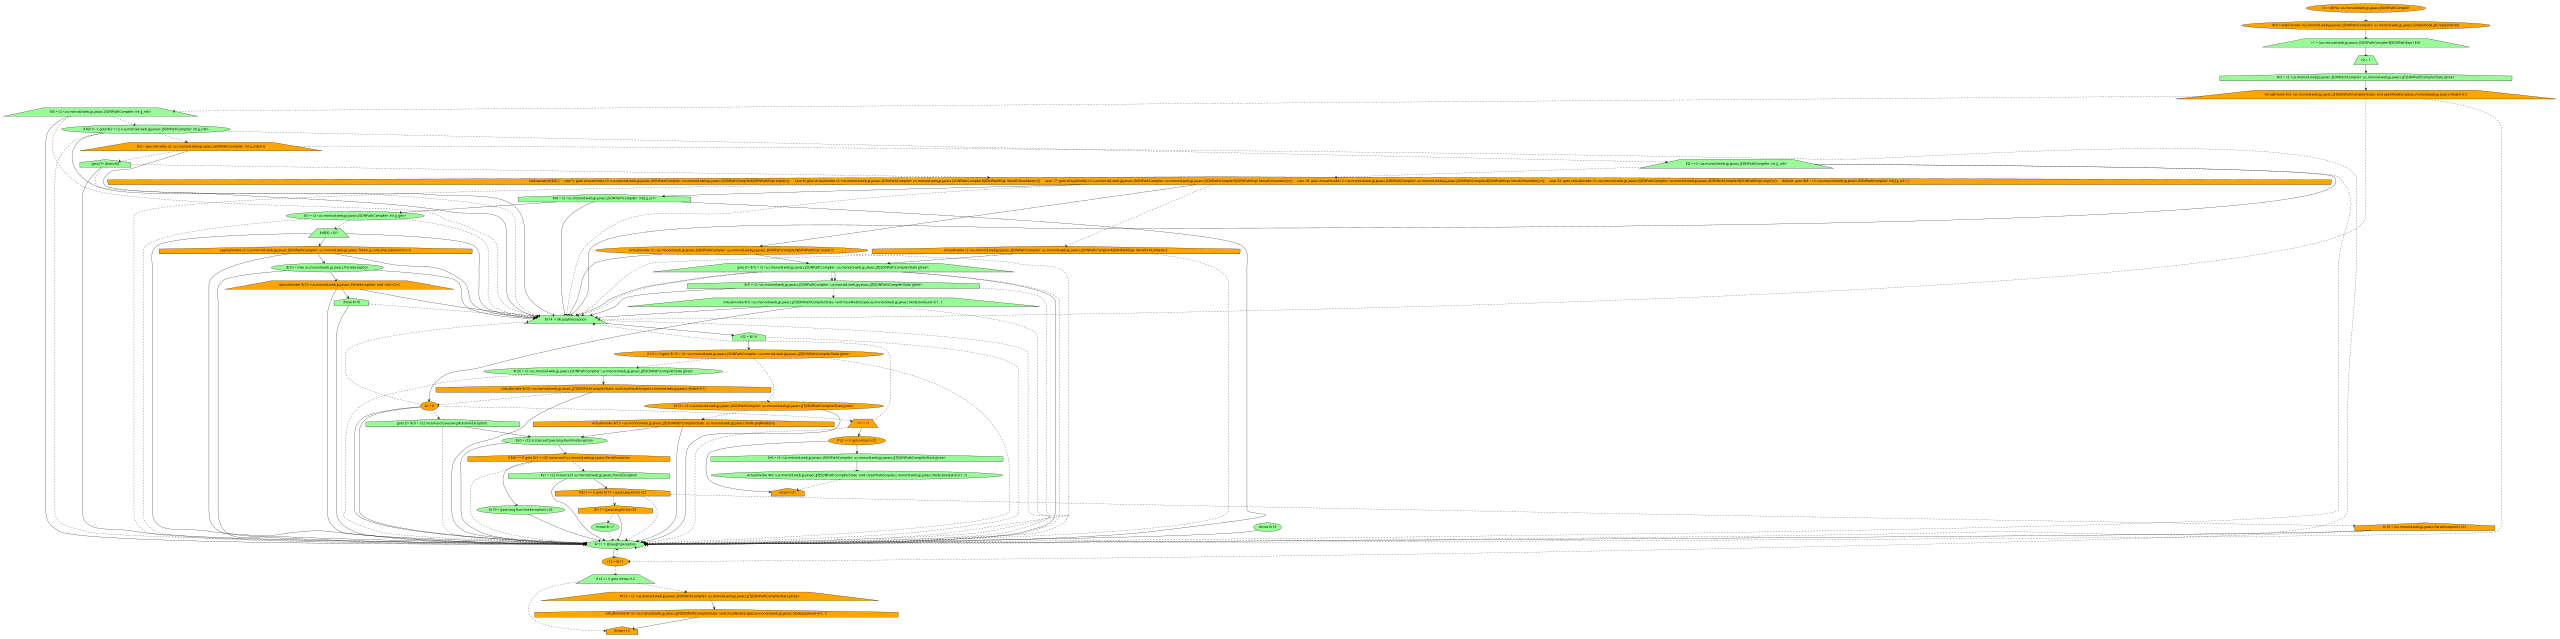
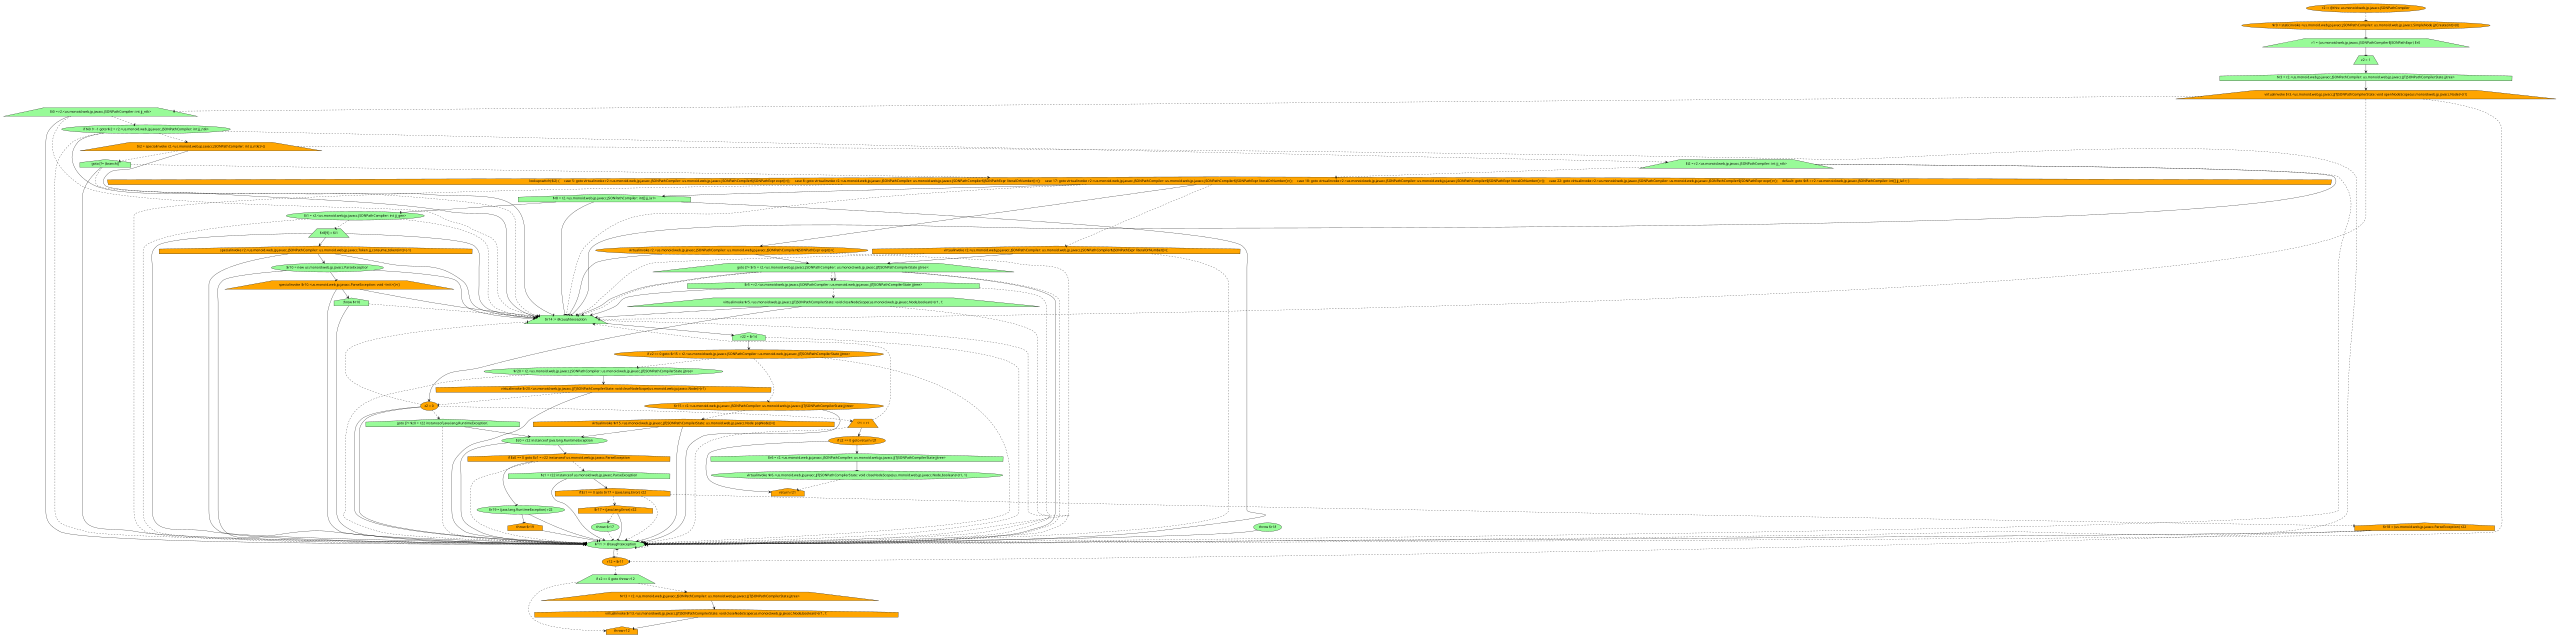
none -> (525, 527)
